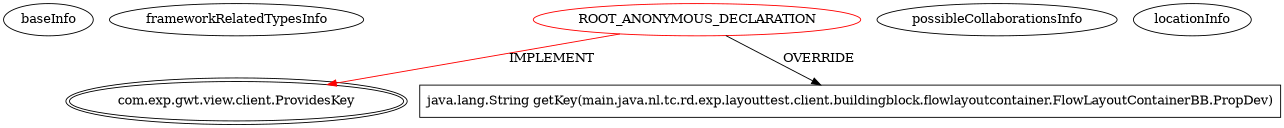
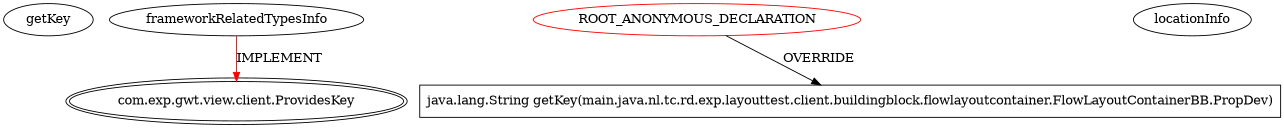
(48, 20) -> (48, 20)
(997, 20) -> none
(478, 59) -> (237, 54)
